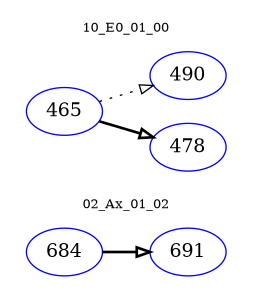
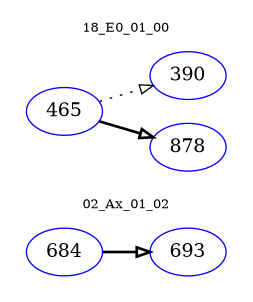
(126, 29) -> (126, 29)
(188, 76) -> (188, 76)
(188, 147) -> (188, 147)
(188, 252) -> (188, 252)
